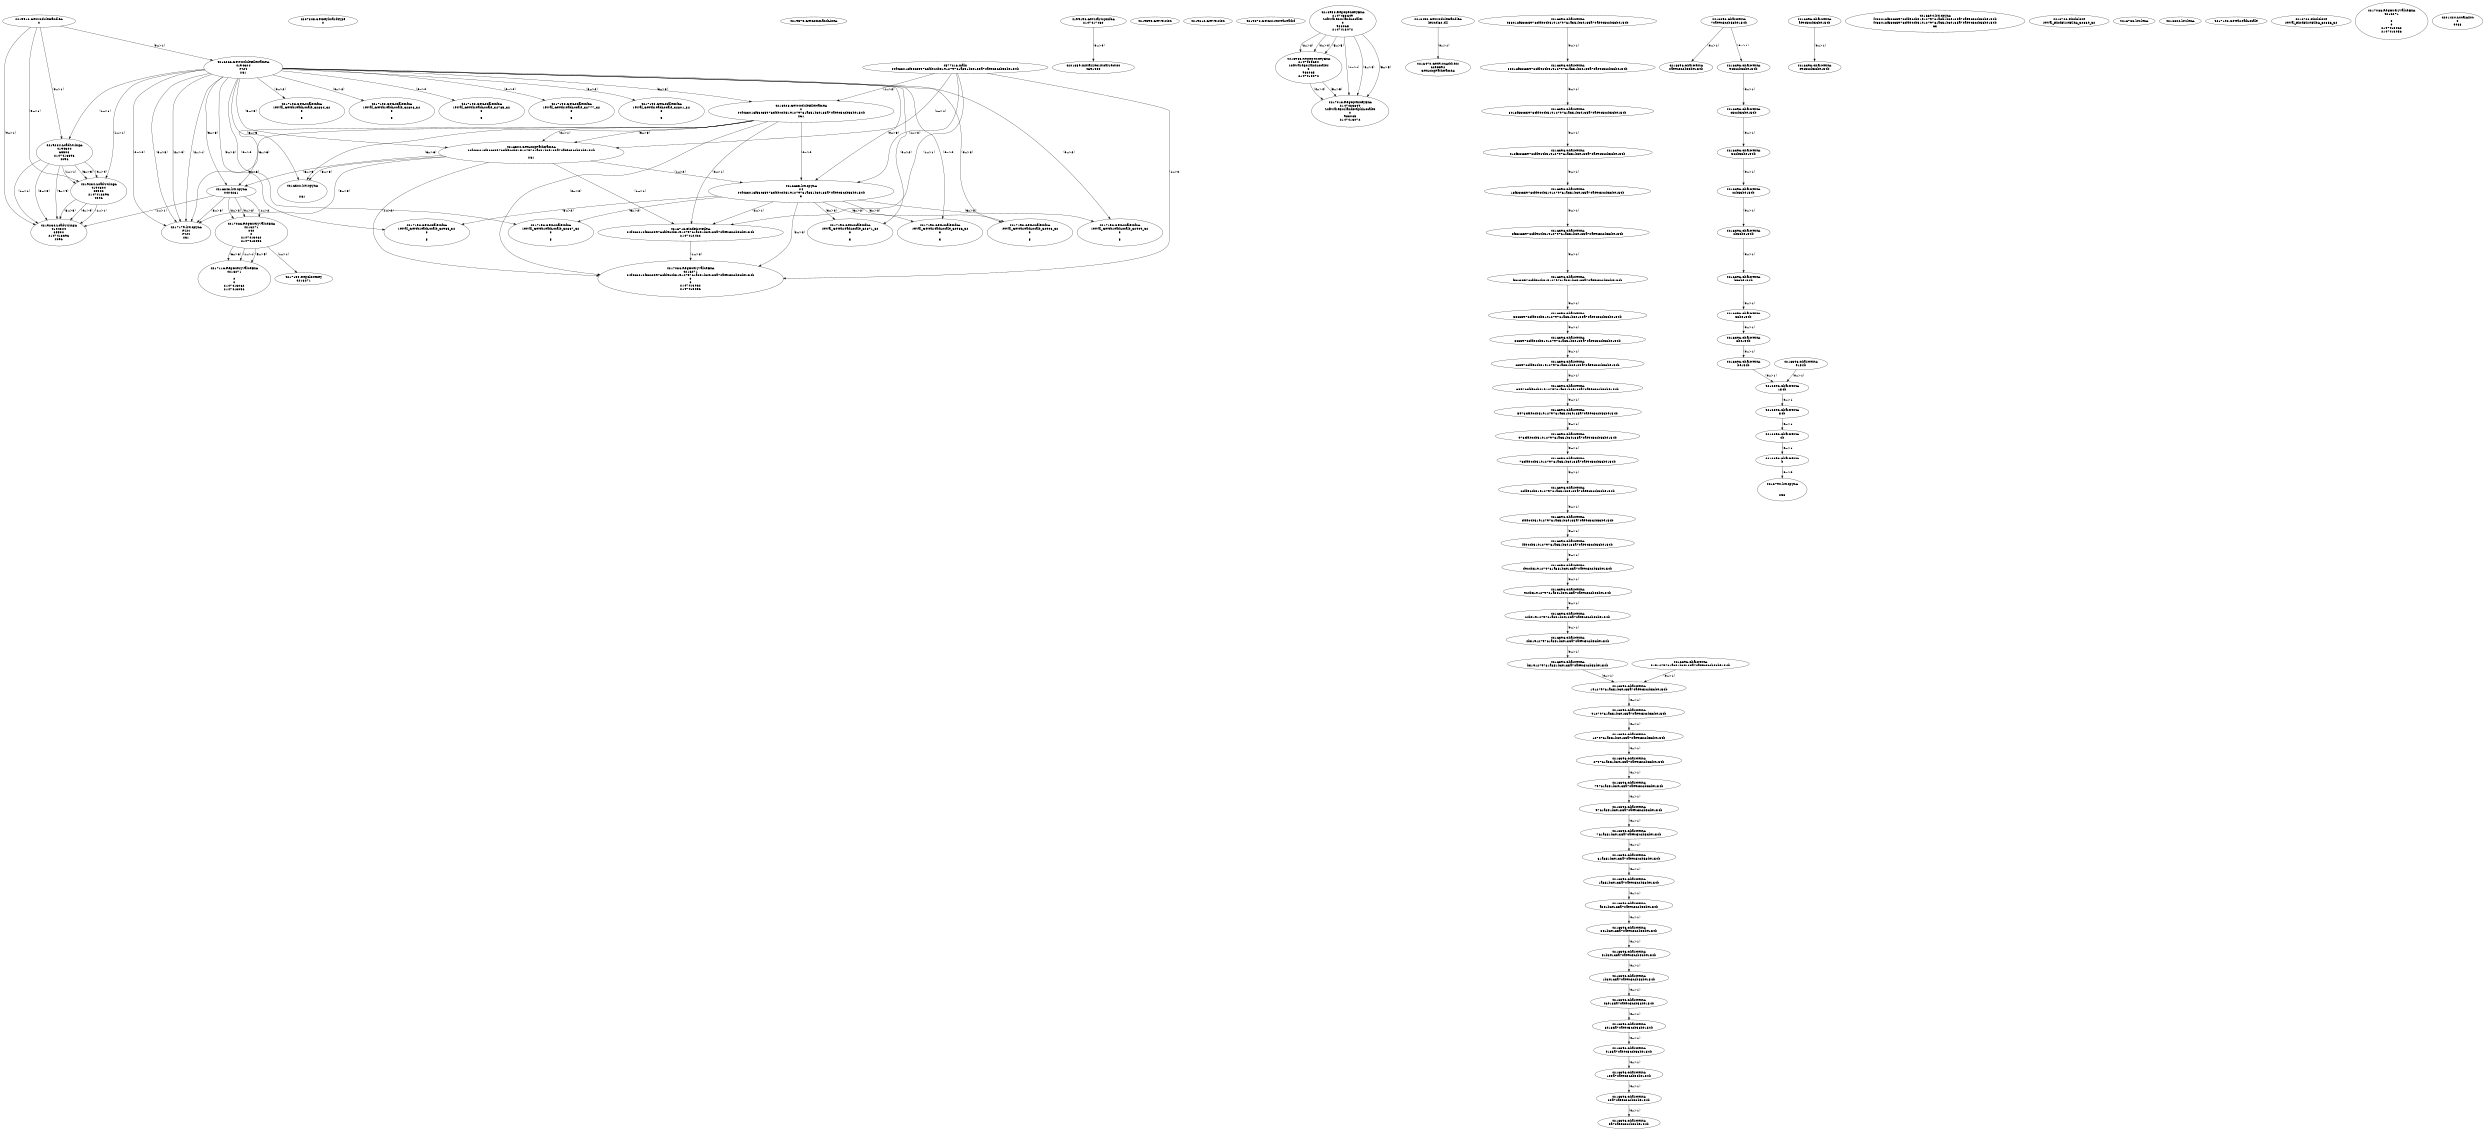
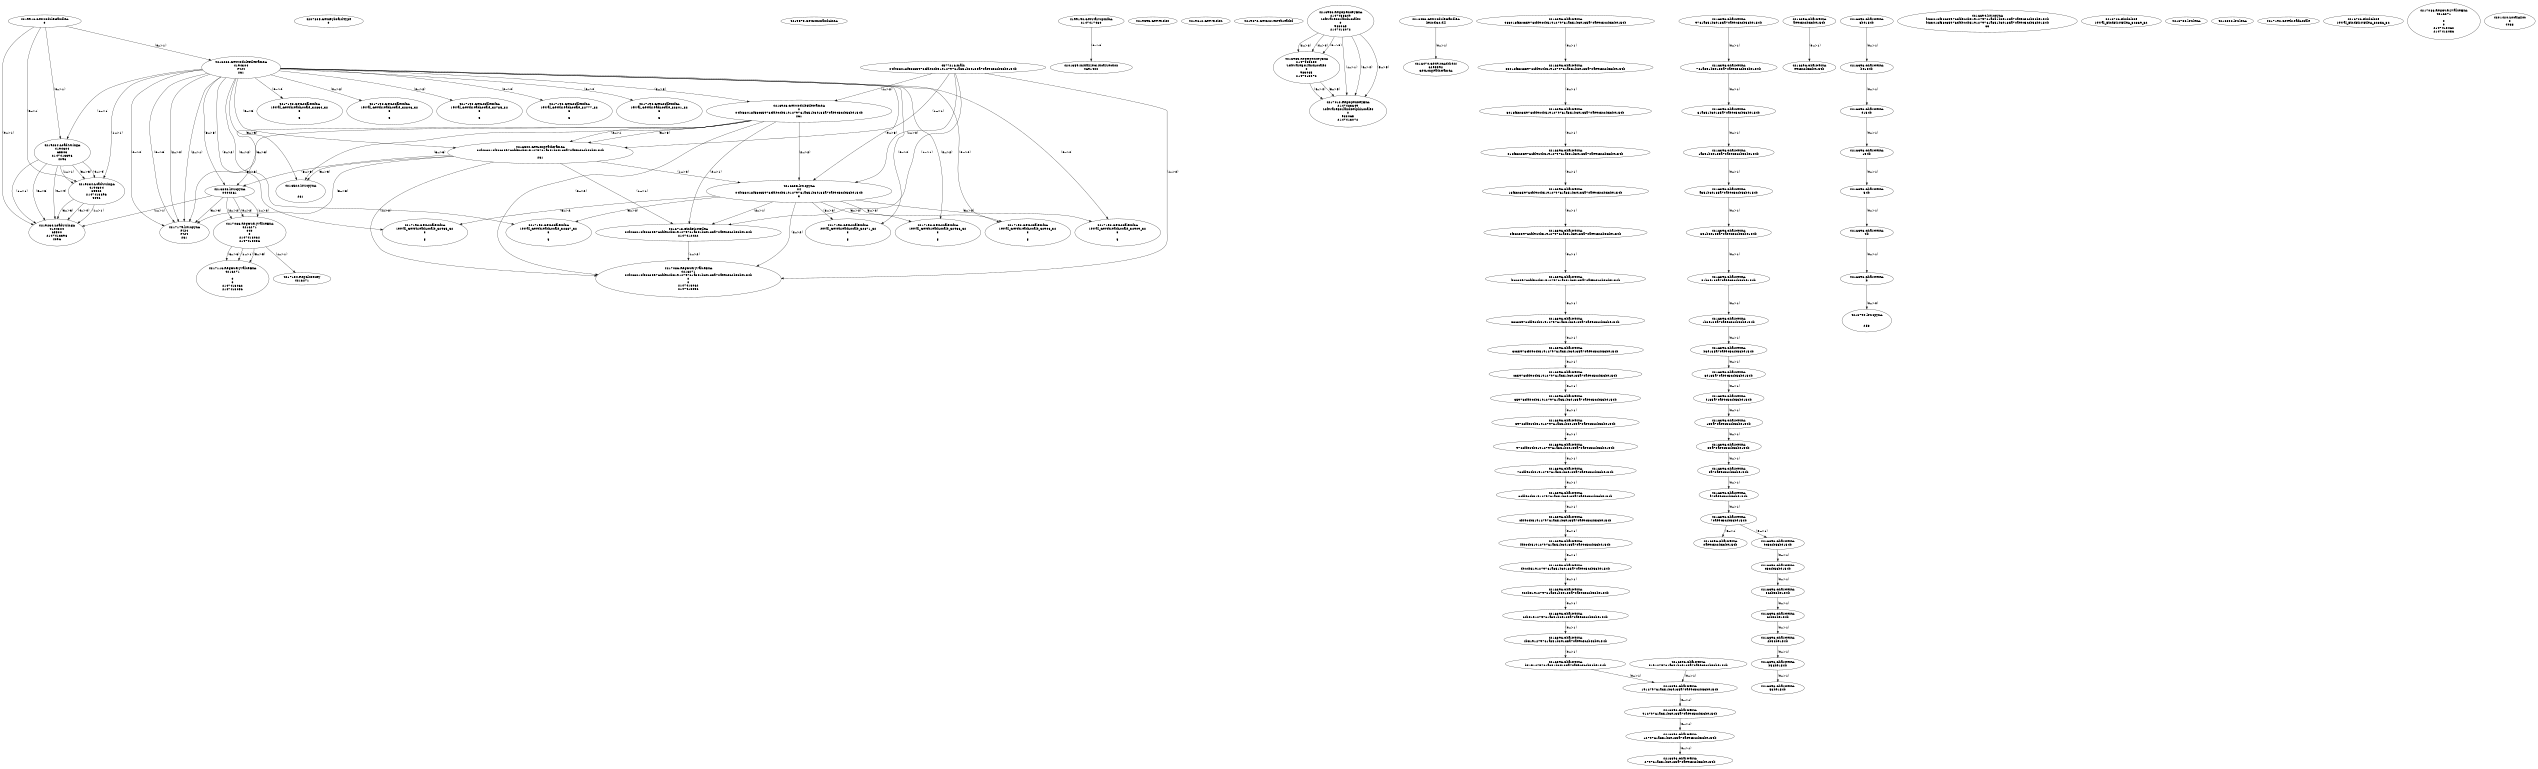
(1744, 326) -> none
(1762, 375) -> (1867, 88)
none -> (1729, 495)
(1629, 785) -> none
